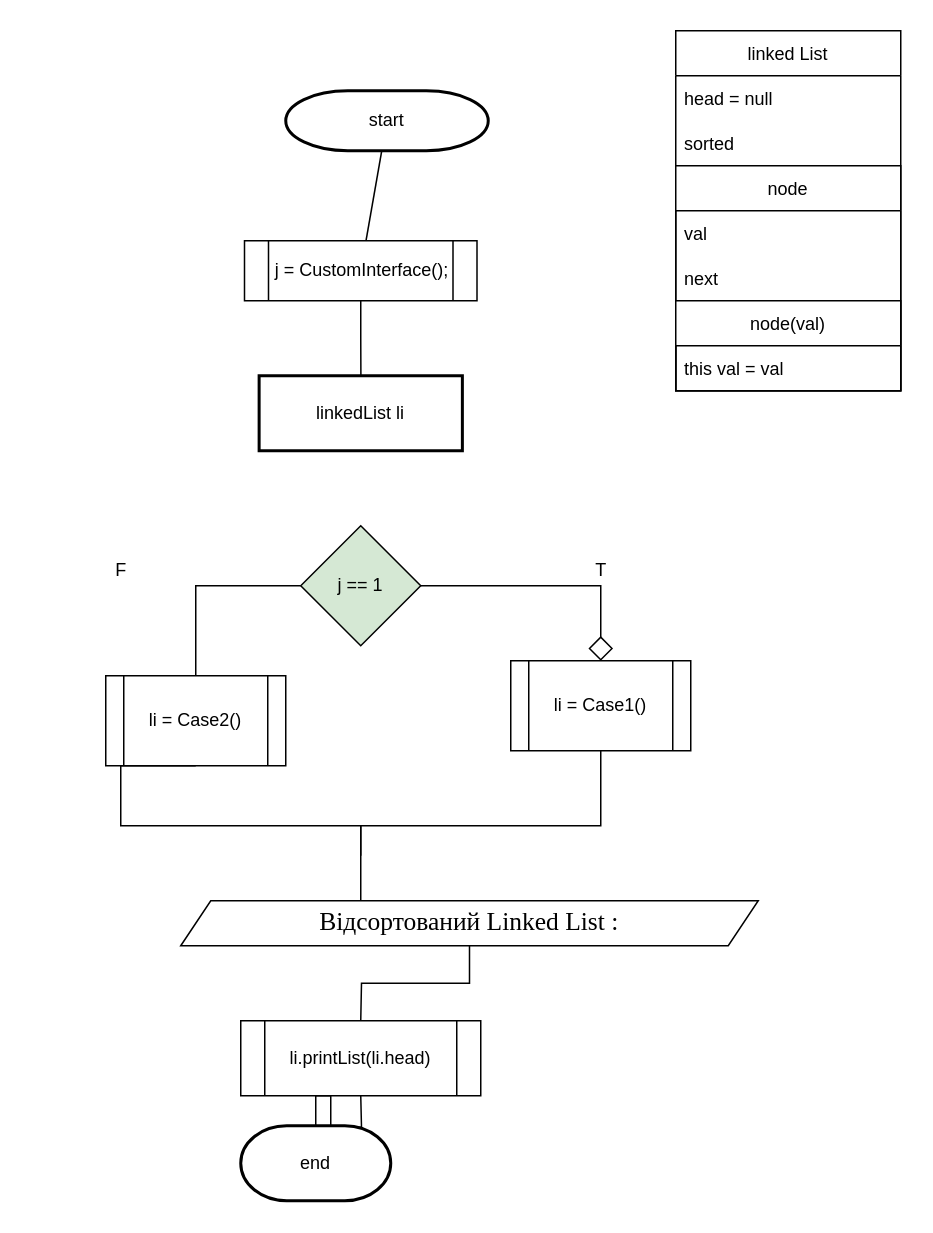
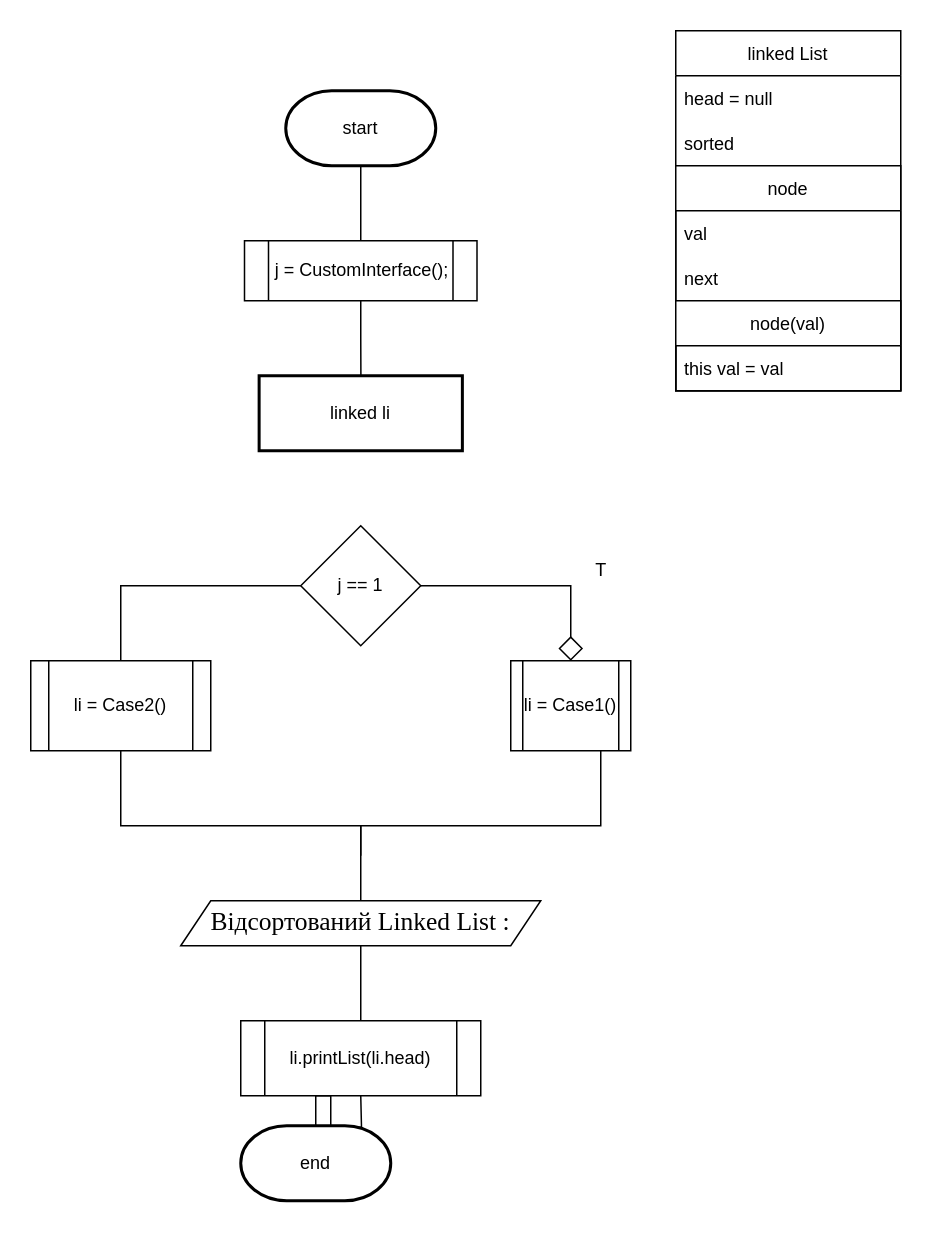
(387, 121) -> (361, 128)
(361, 413) -> (361, 413)
(121, 571) -> none
(361, 586) -> (361, 586)
(601, 706) -> (571, 706)
(196, 721) -> (121, 706)
(470, 923) -> (361, 923)
